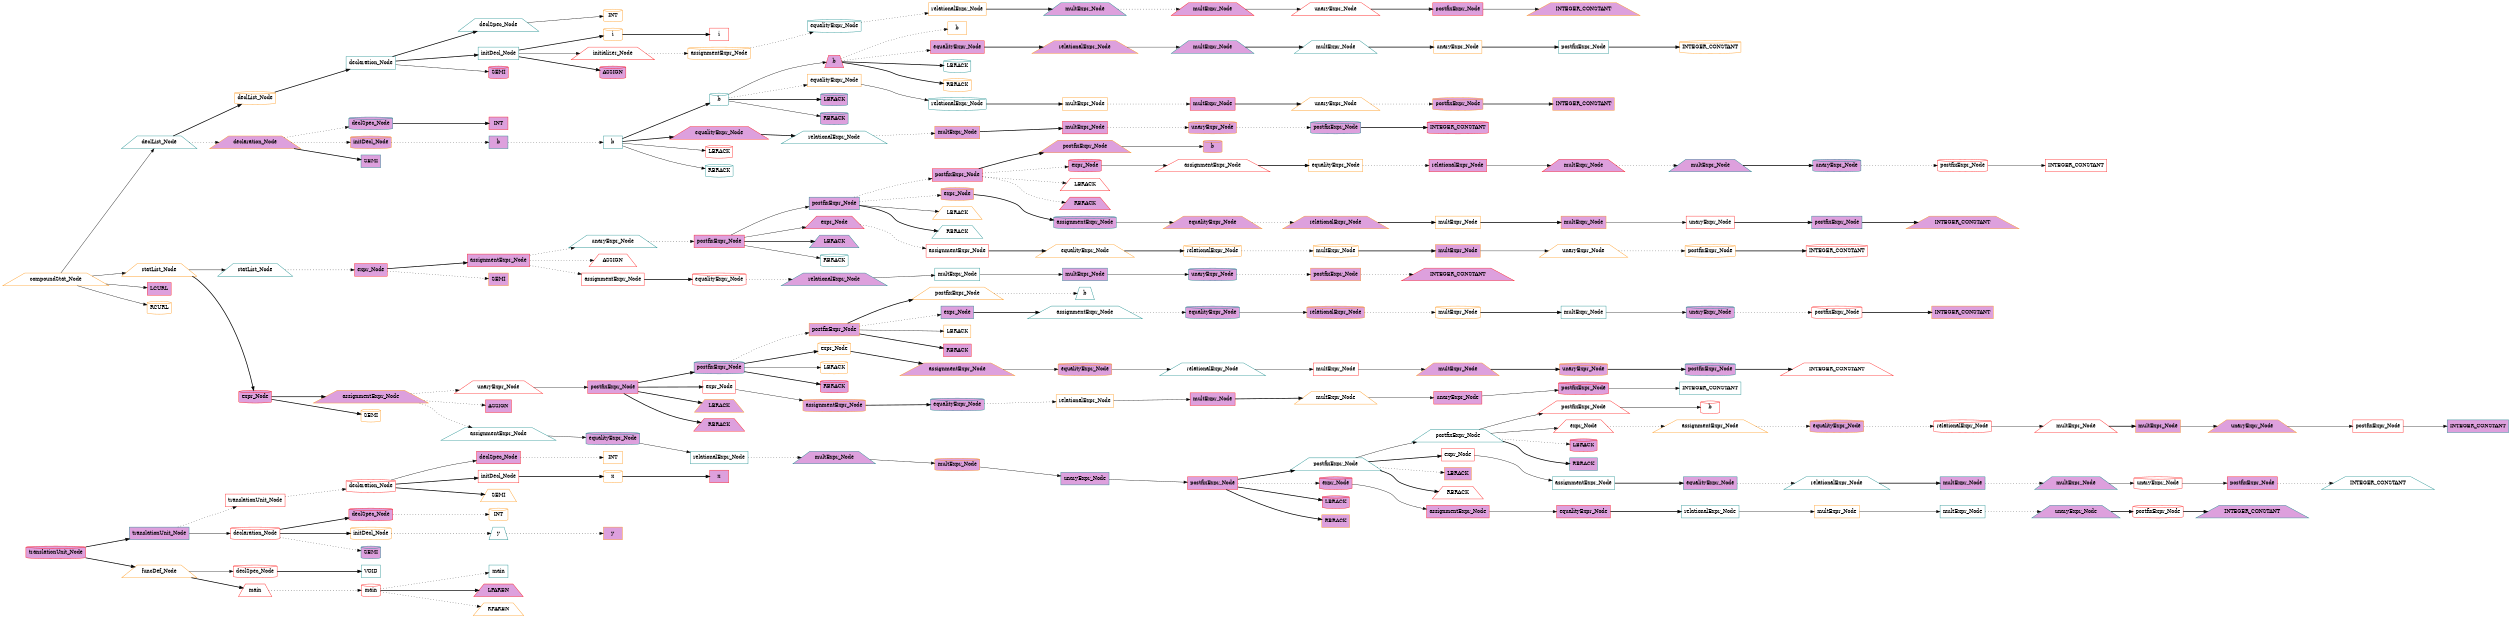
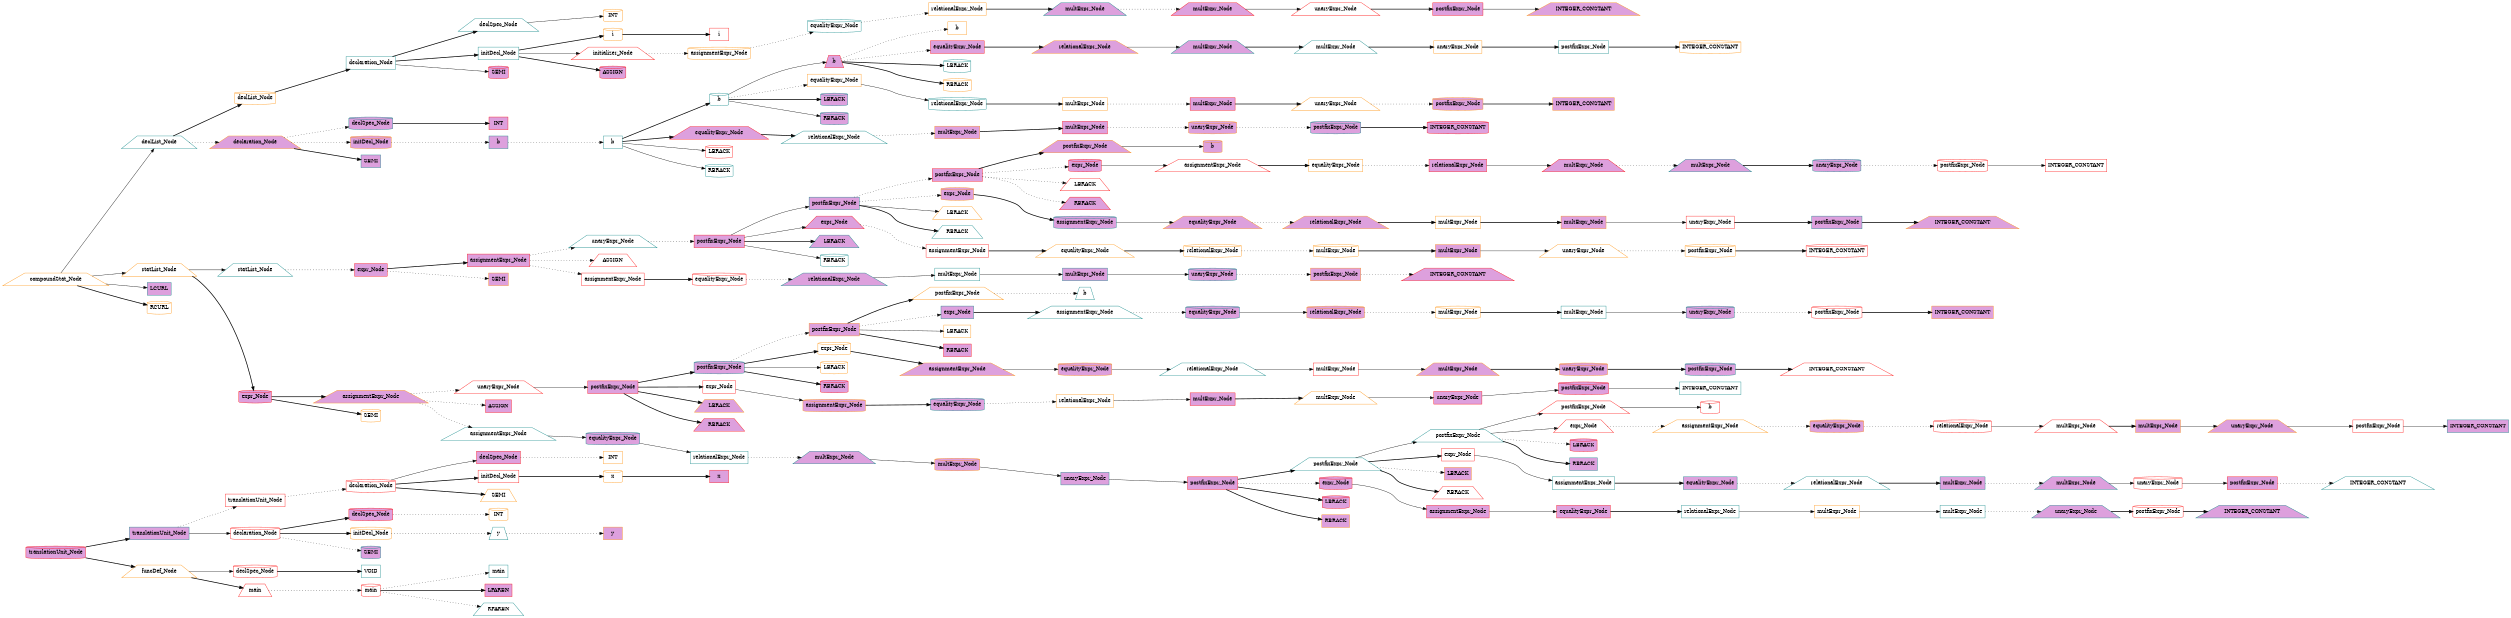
(159, 289) -> (159, 289)
(110, 295) -> (110, 295)
(498, 590) -> (498, 590)
(498, 609) -> (498, 609)
